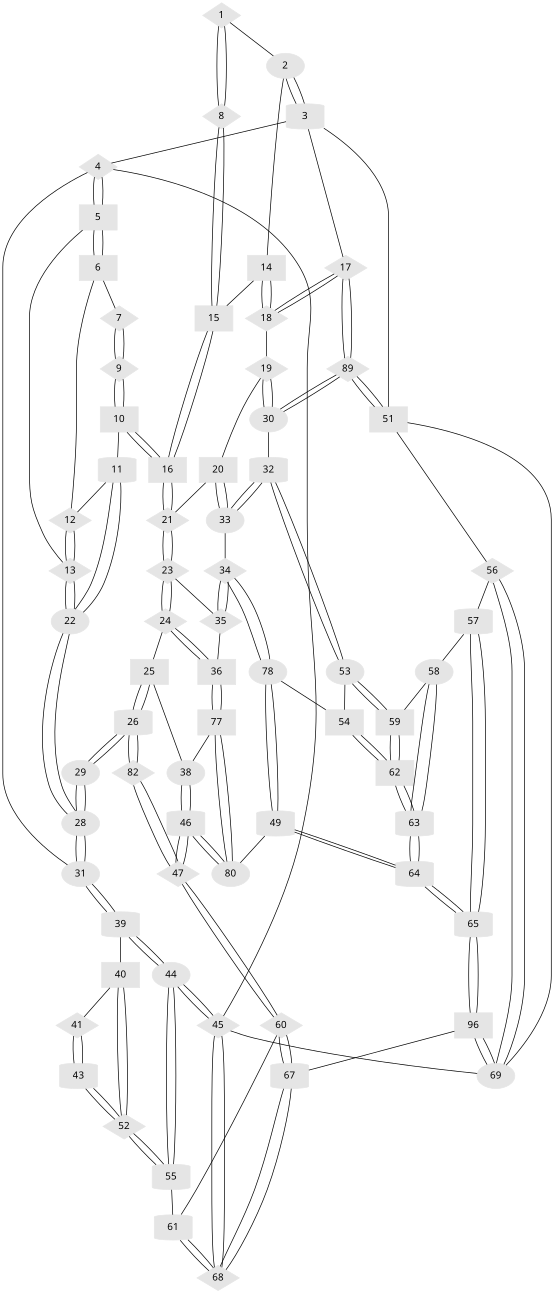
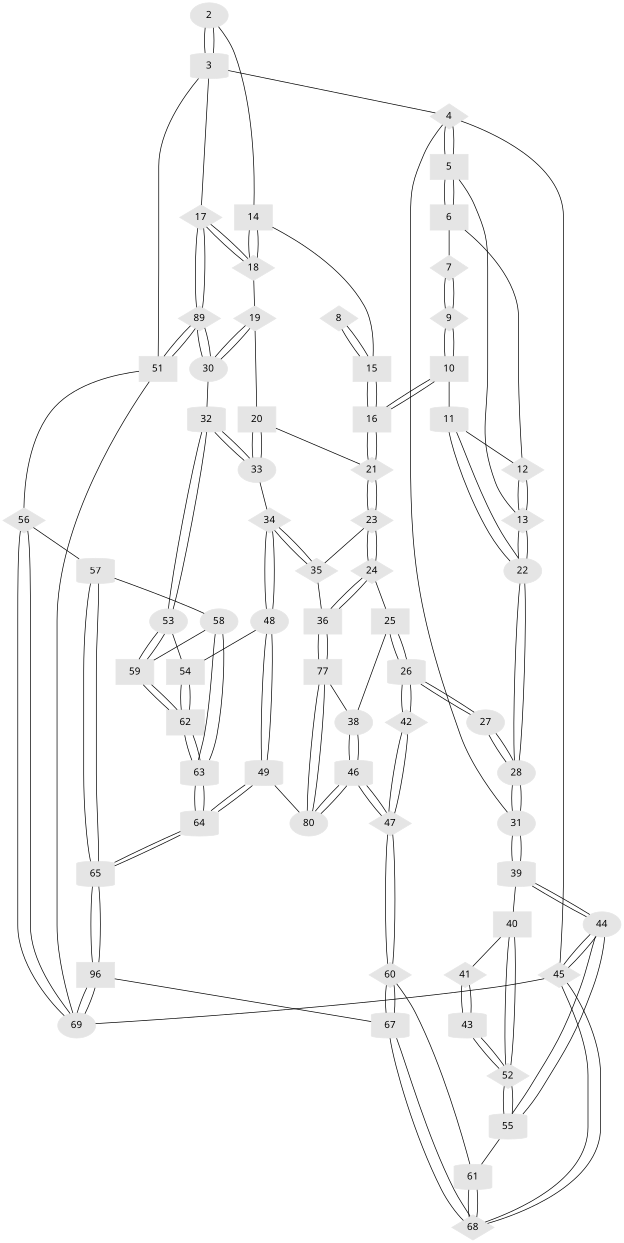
(222, 15) -> none
(268, 672) -> (270, 621)
(81, 773) -> (486, 722)
(133, 773) -> (406, 722)
